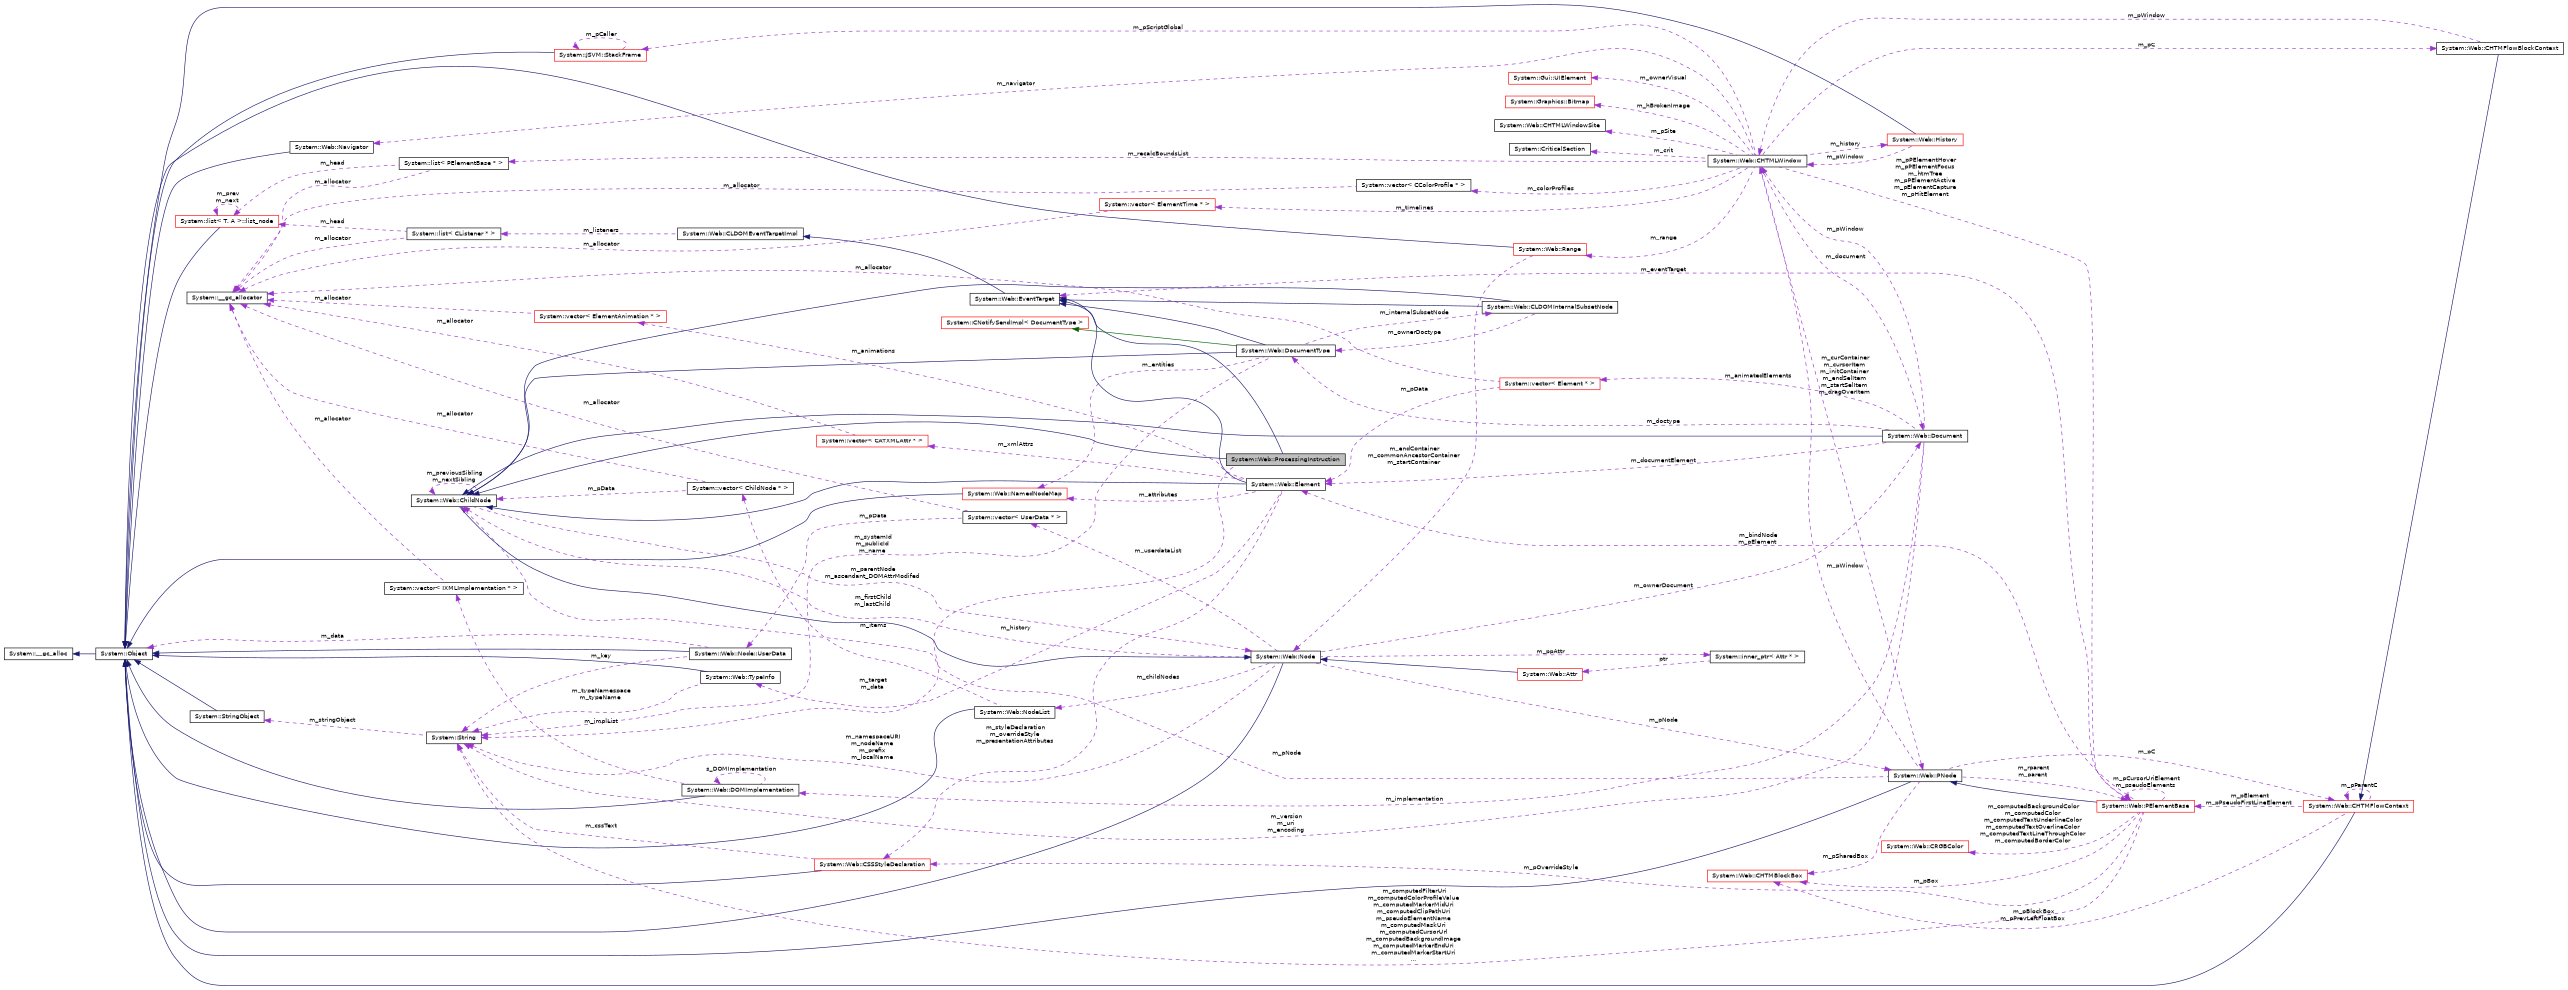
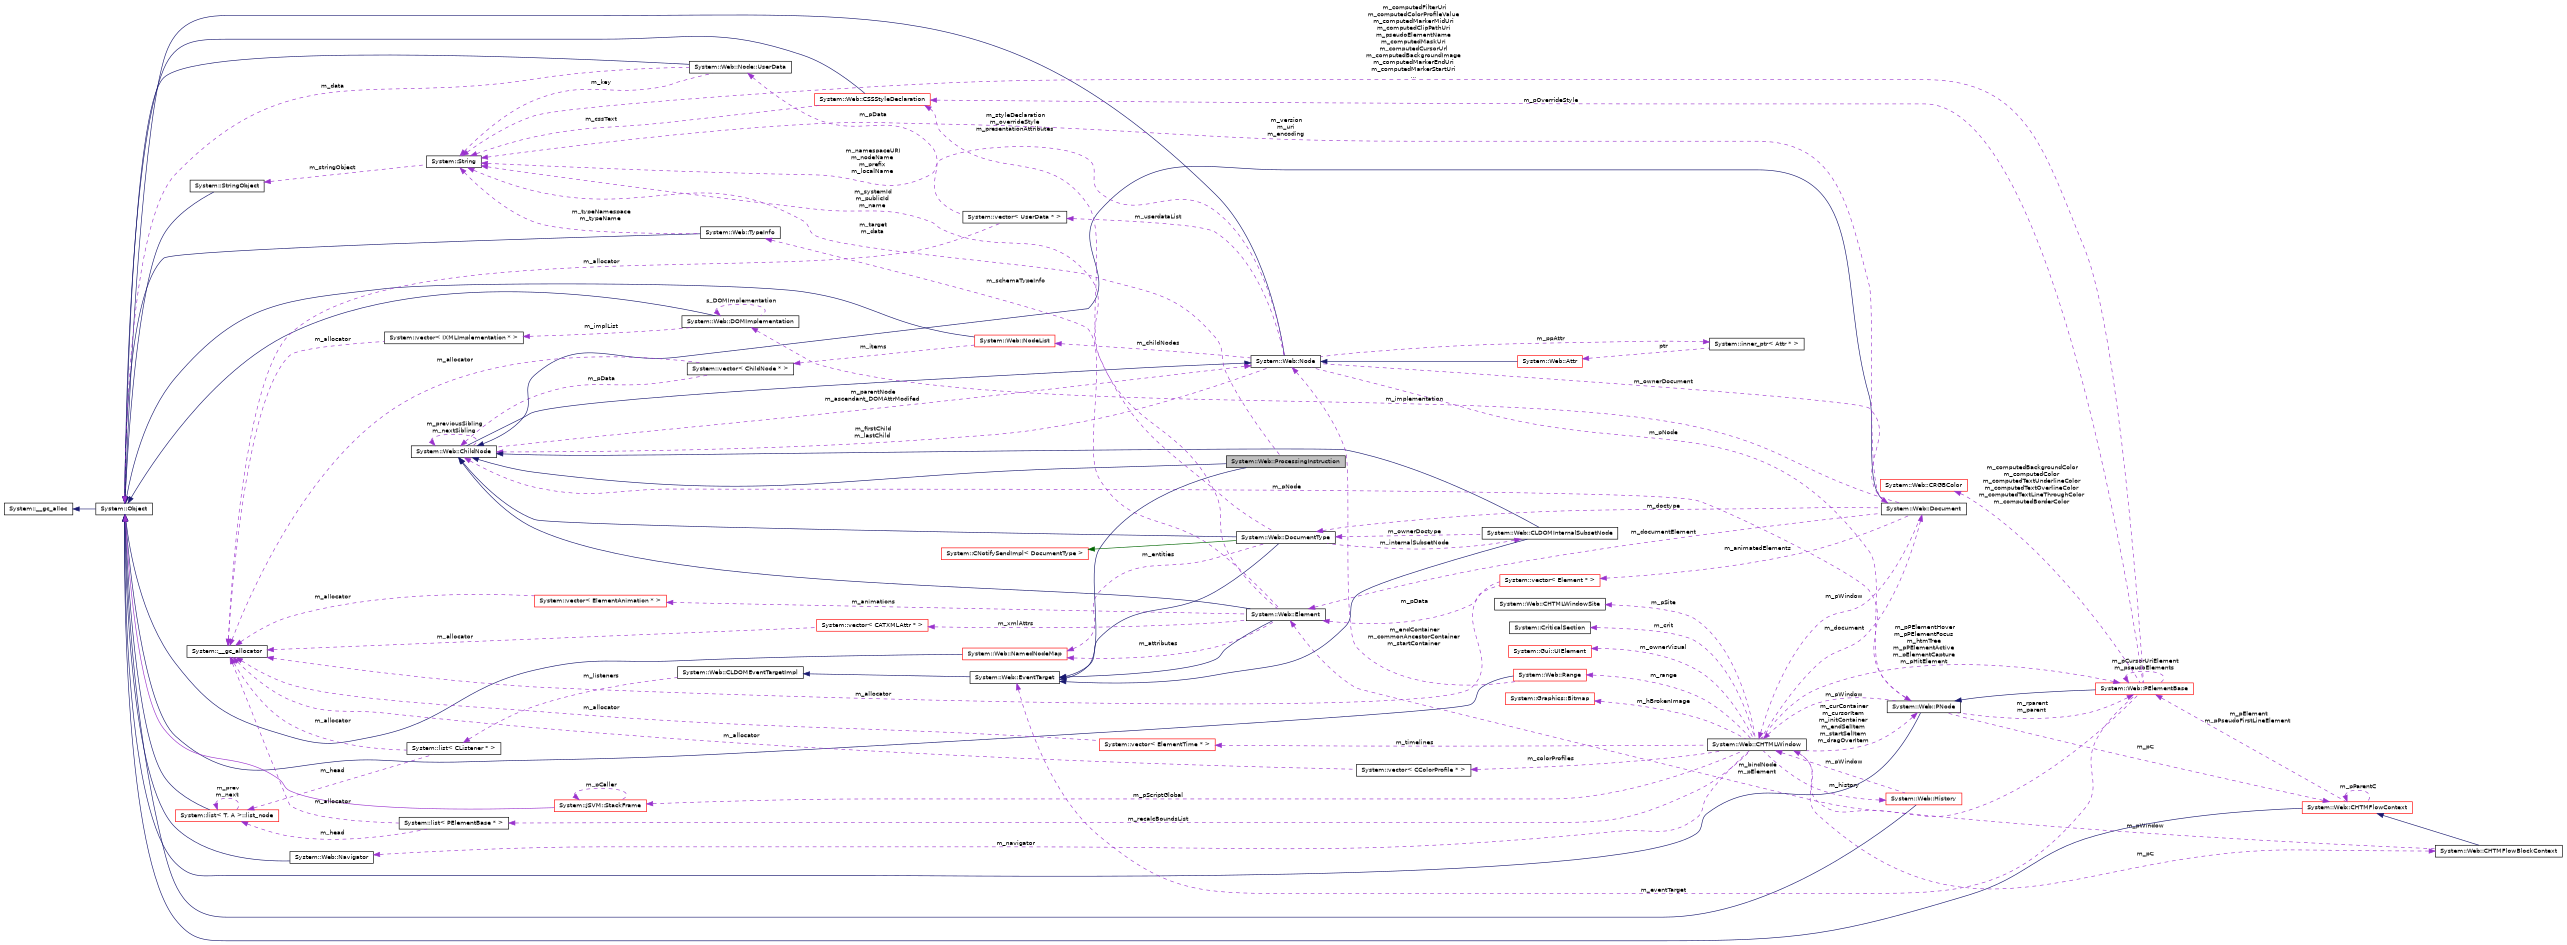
(168, 178) -> (238, 762)
(1015, 628) -> (1015, 281)
(1015, 712) -> (1015, 341)
(1757, 876) -> none
